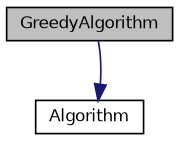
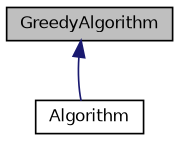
(101, 62) -> (79, 79)
